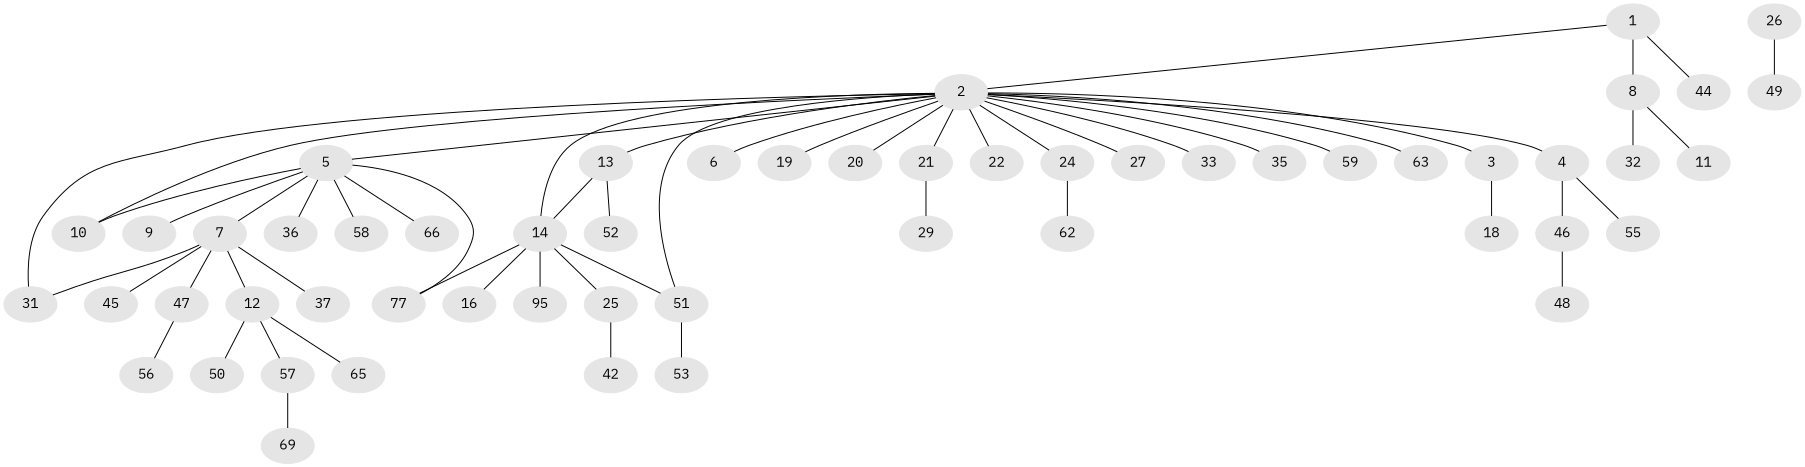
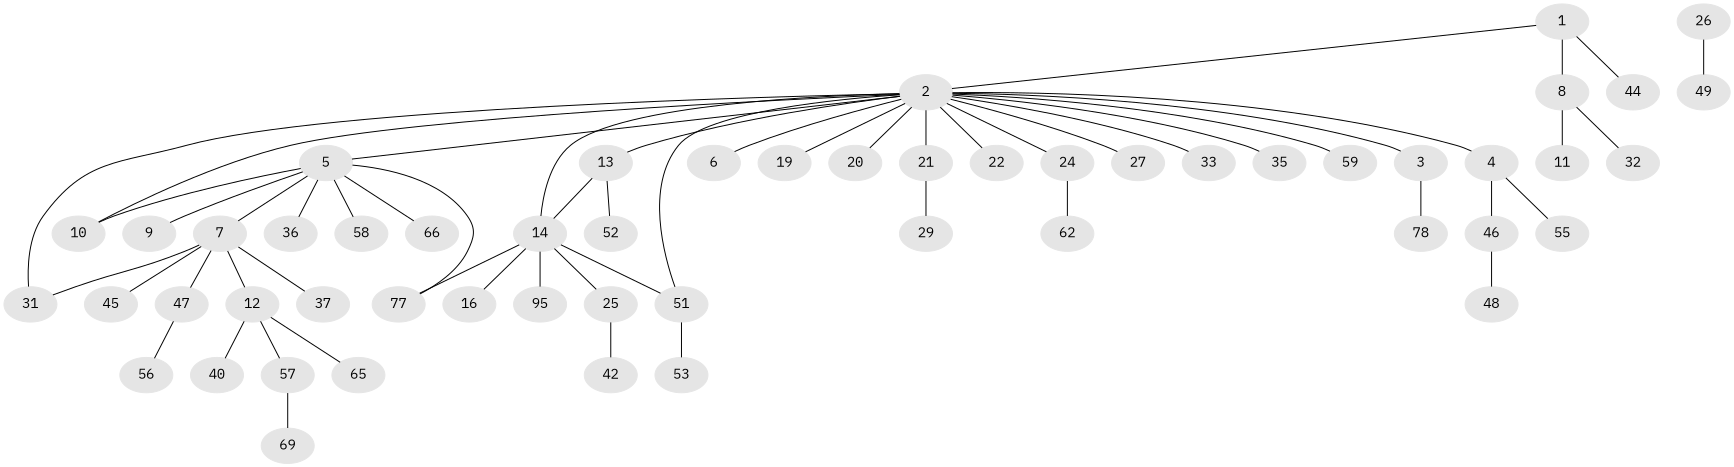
(1421, 163) -> none
(1492, 234) -> (1421, 234)
(217, 375) -> (217, 375)
